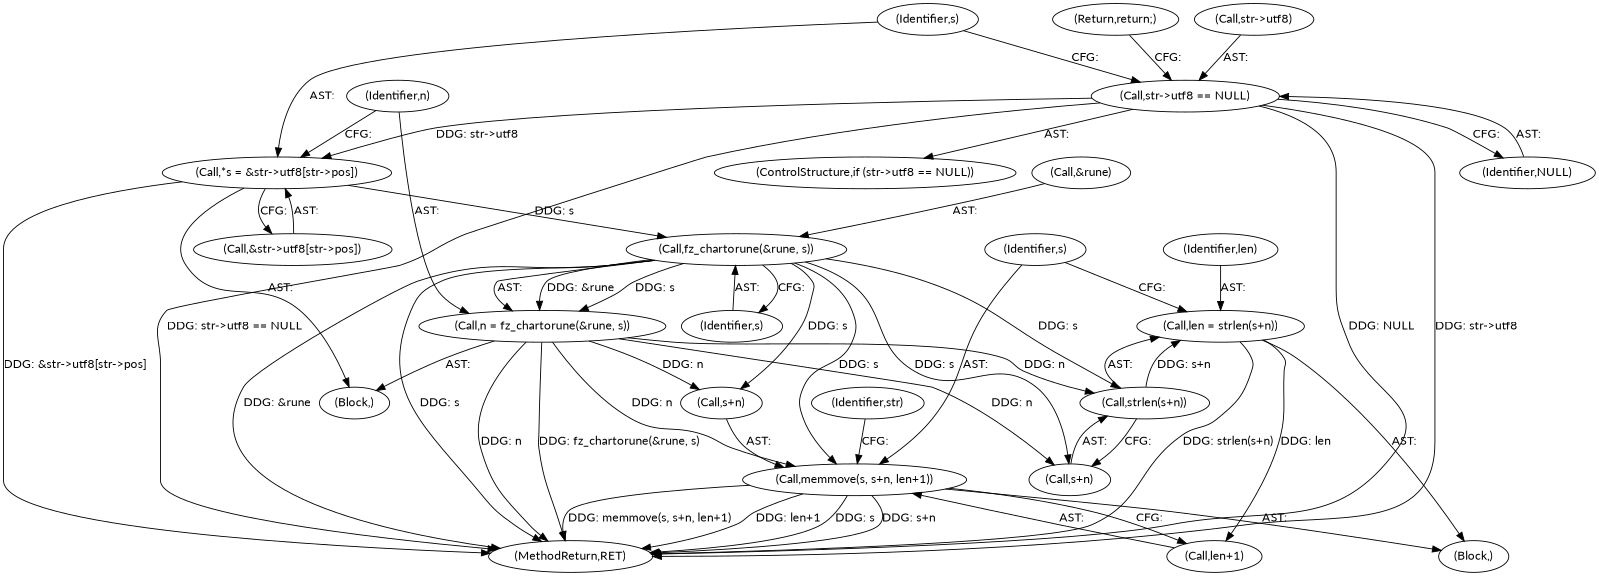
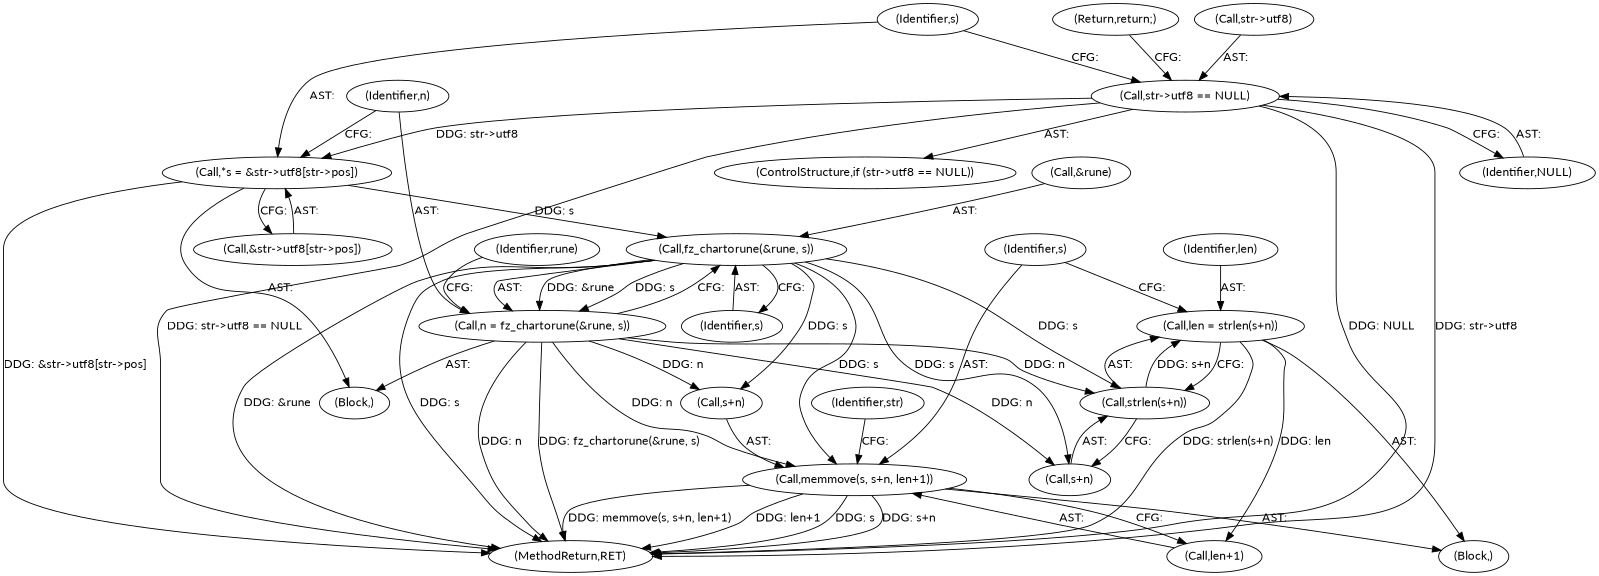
none -> (537, 250)
none -> (668, 298)
none -> (1213, 368)
